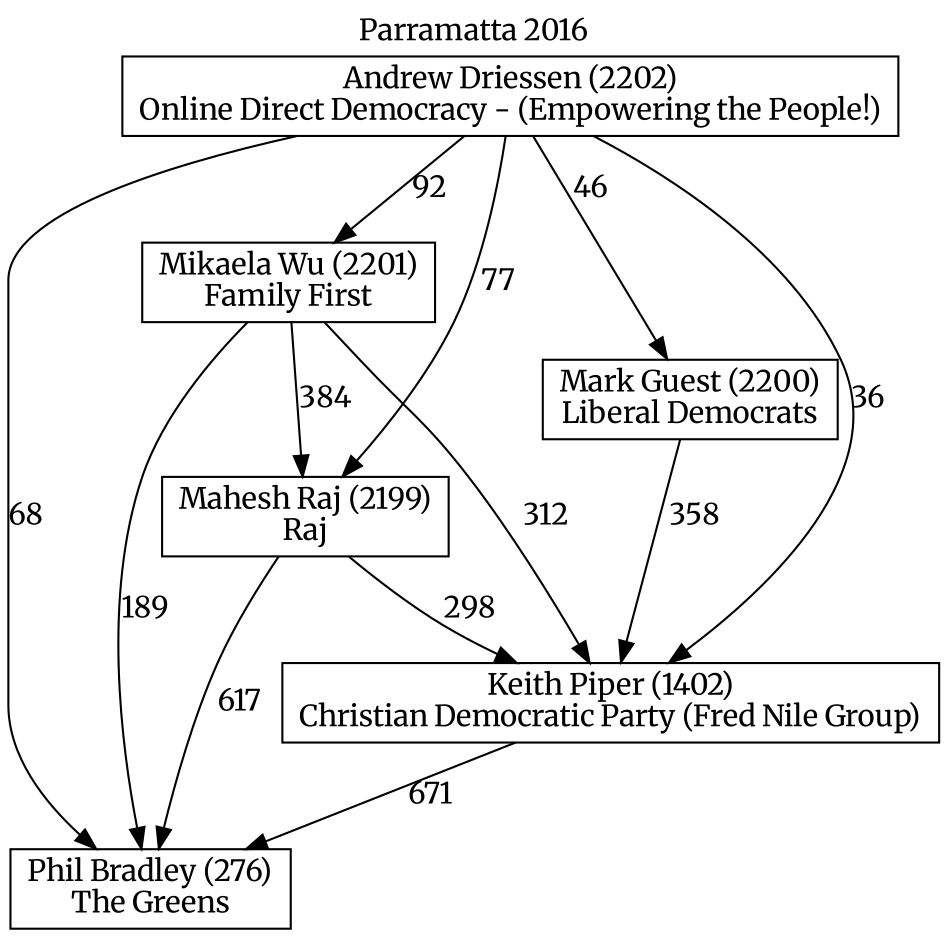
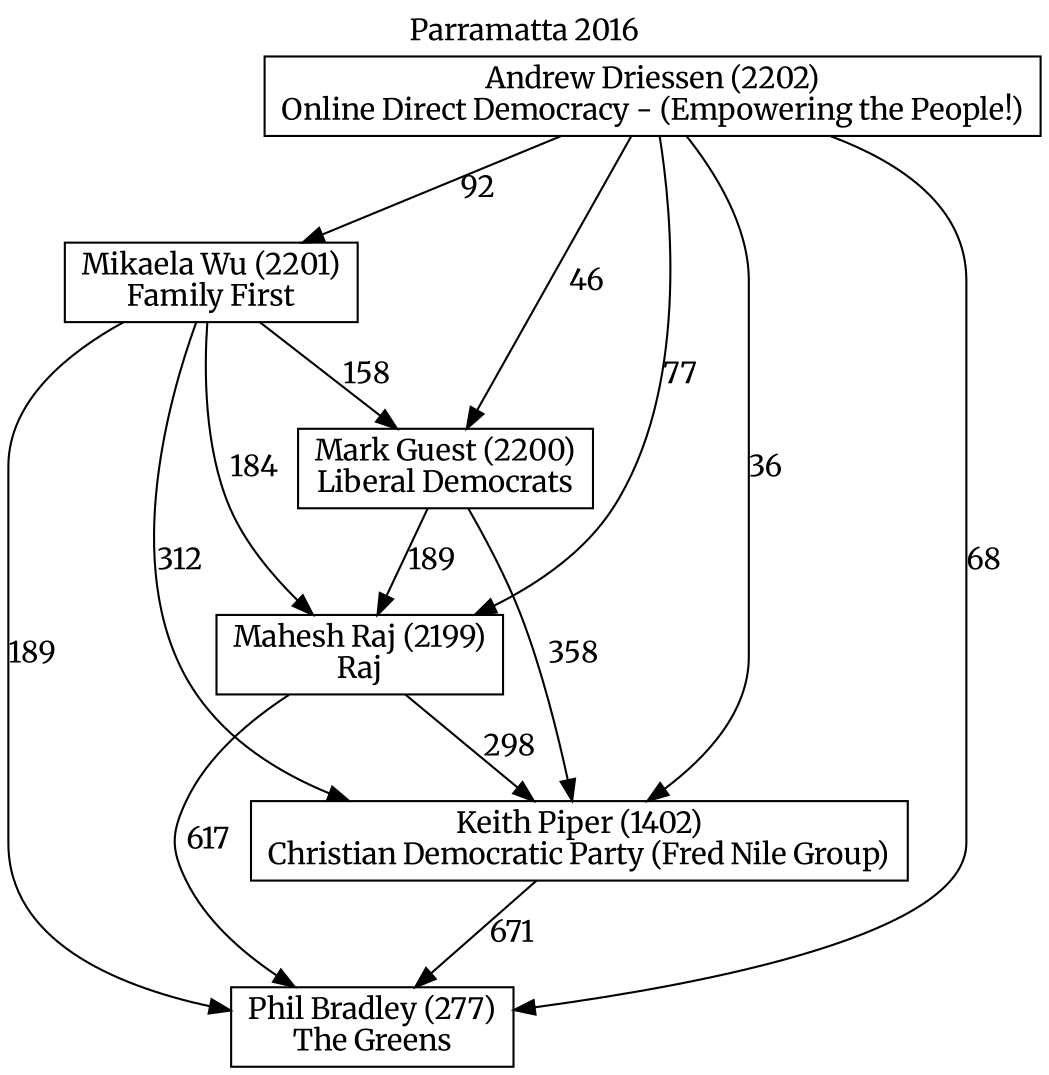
none -> (320, 369)
(325, 400) -> (254, 469)
none -> (407, 552)
(151, 889) -> (372, 1027)
